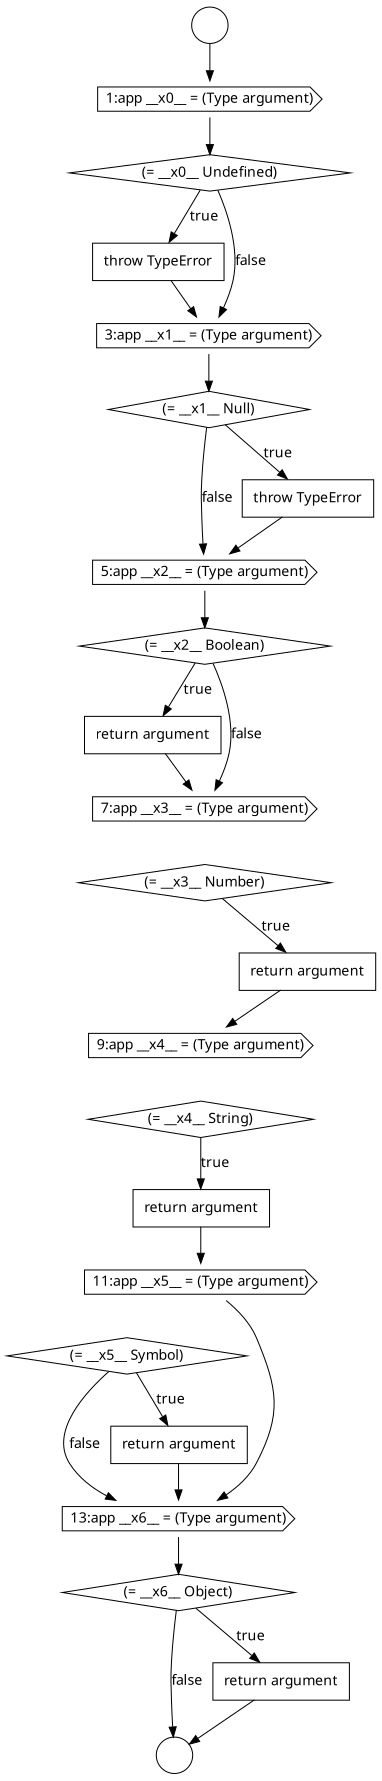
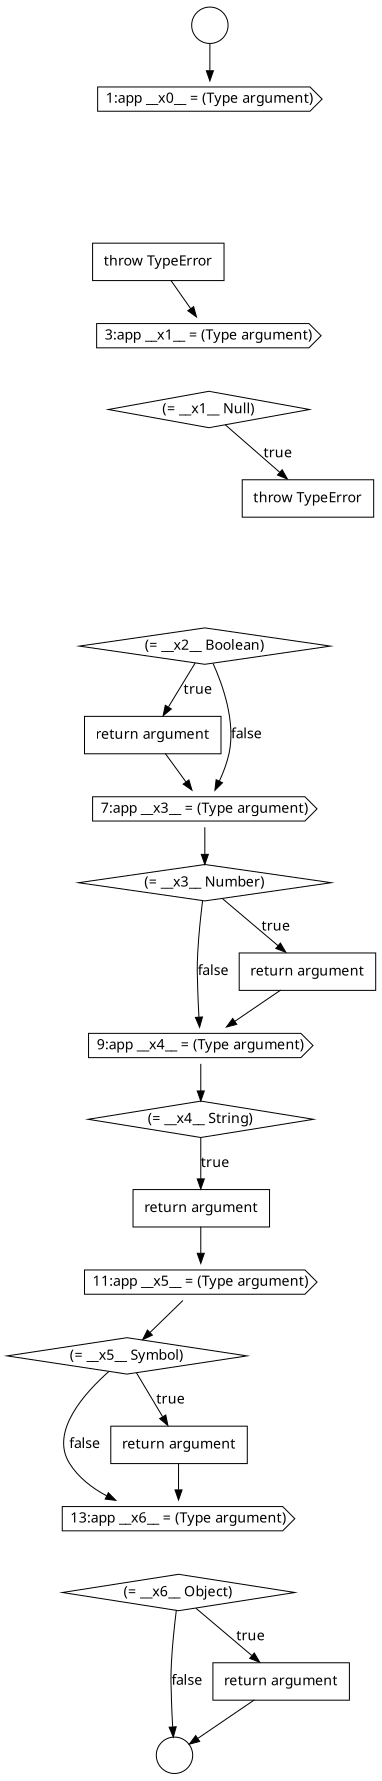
(210, 173) -> none
(209, 368) -> none
(205, 572) -> none
none -> (205, 841)
none -> (197, 959)
none -> (201, 1077)
(274, 1399) -> (166, 1316)
(179, 1551) -> none
